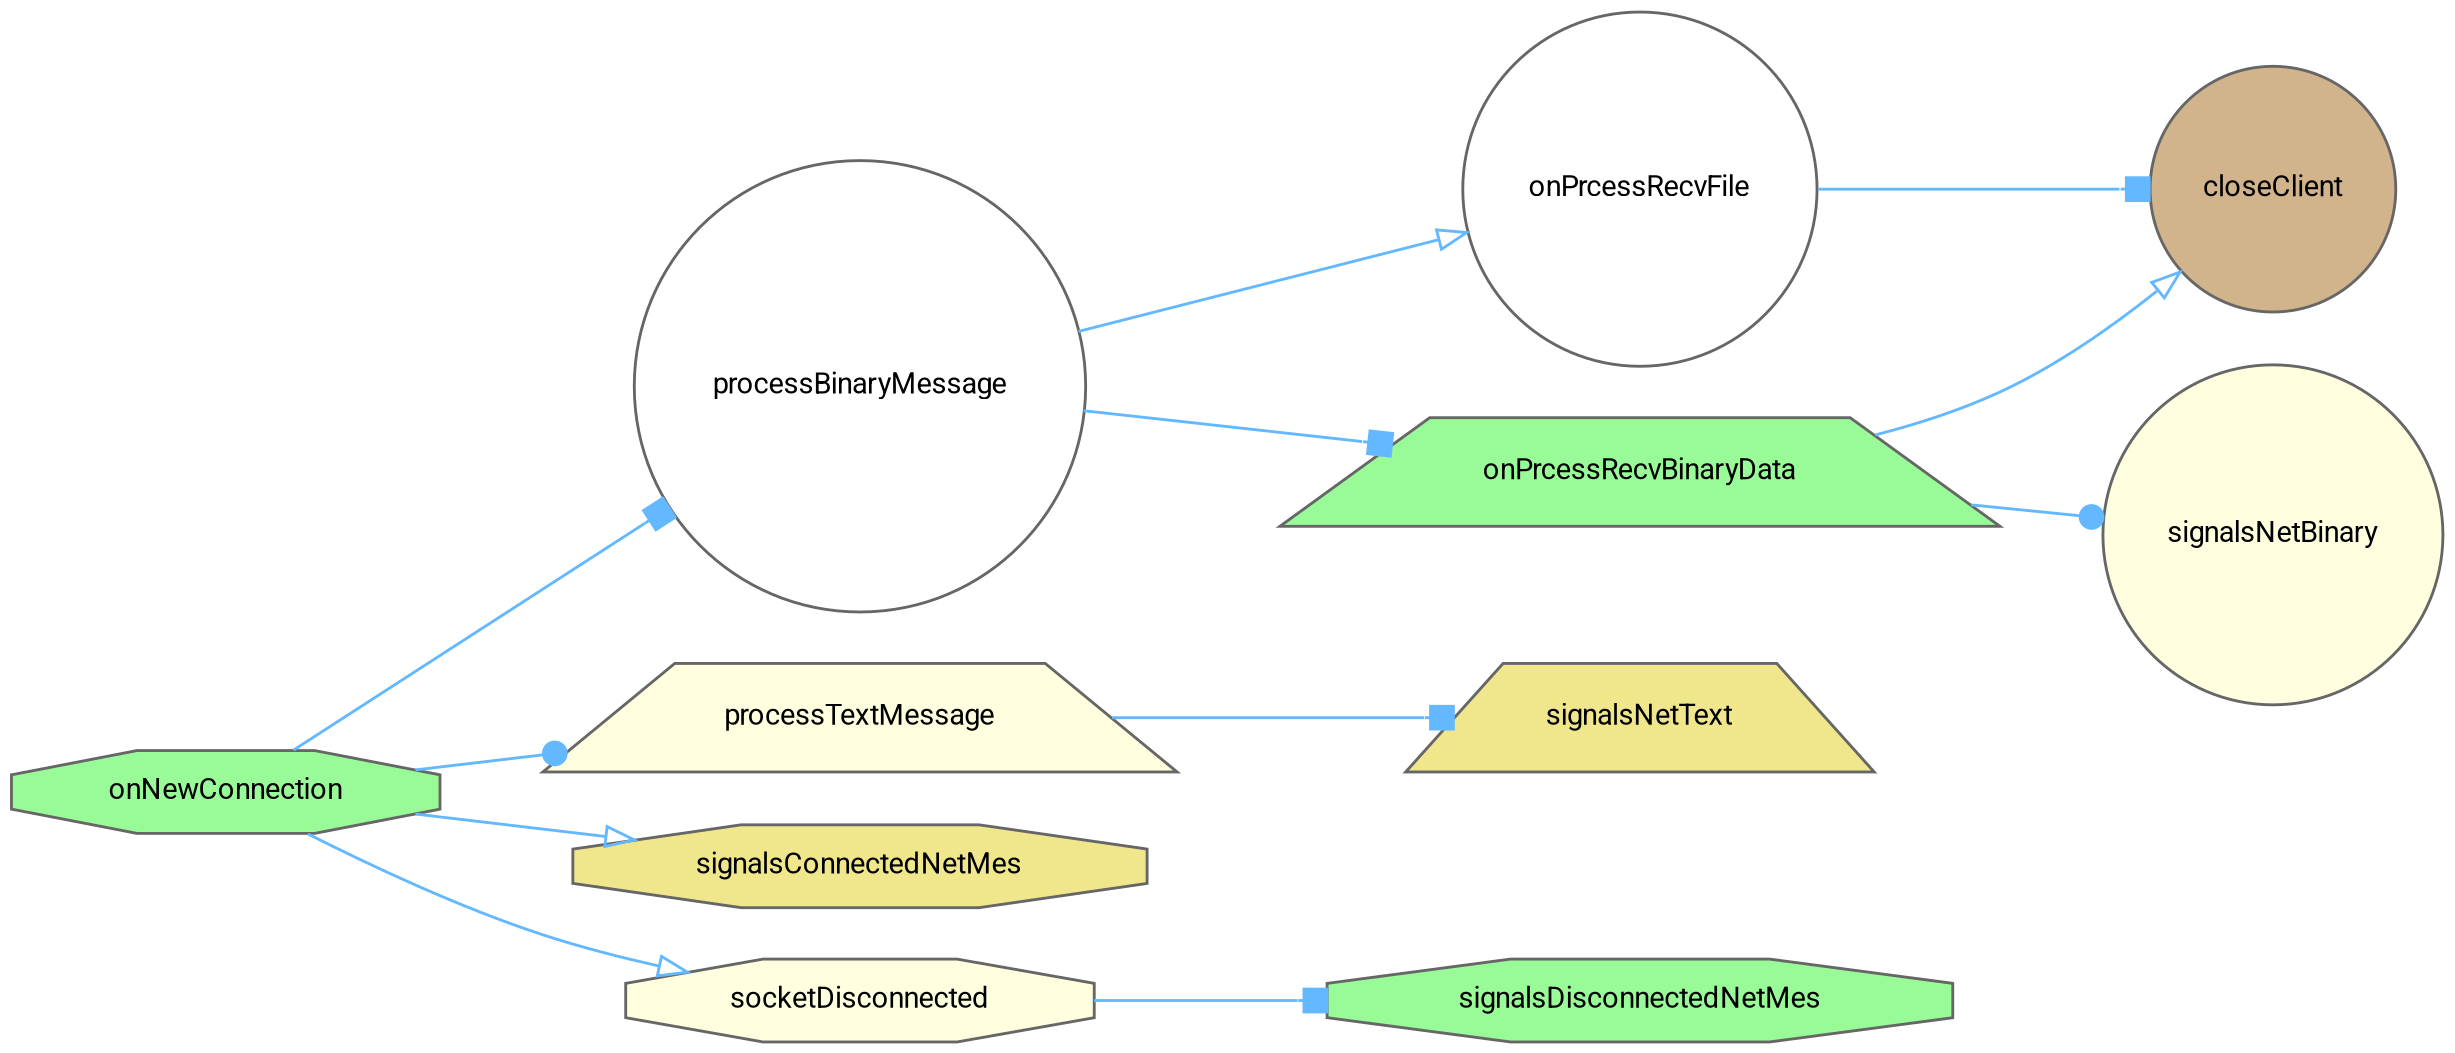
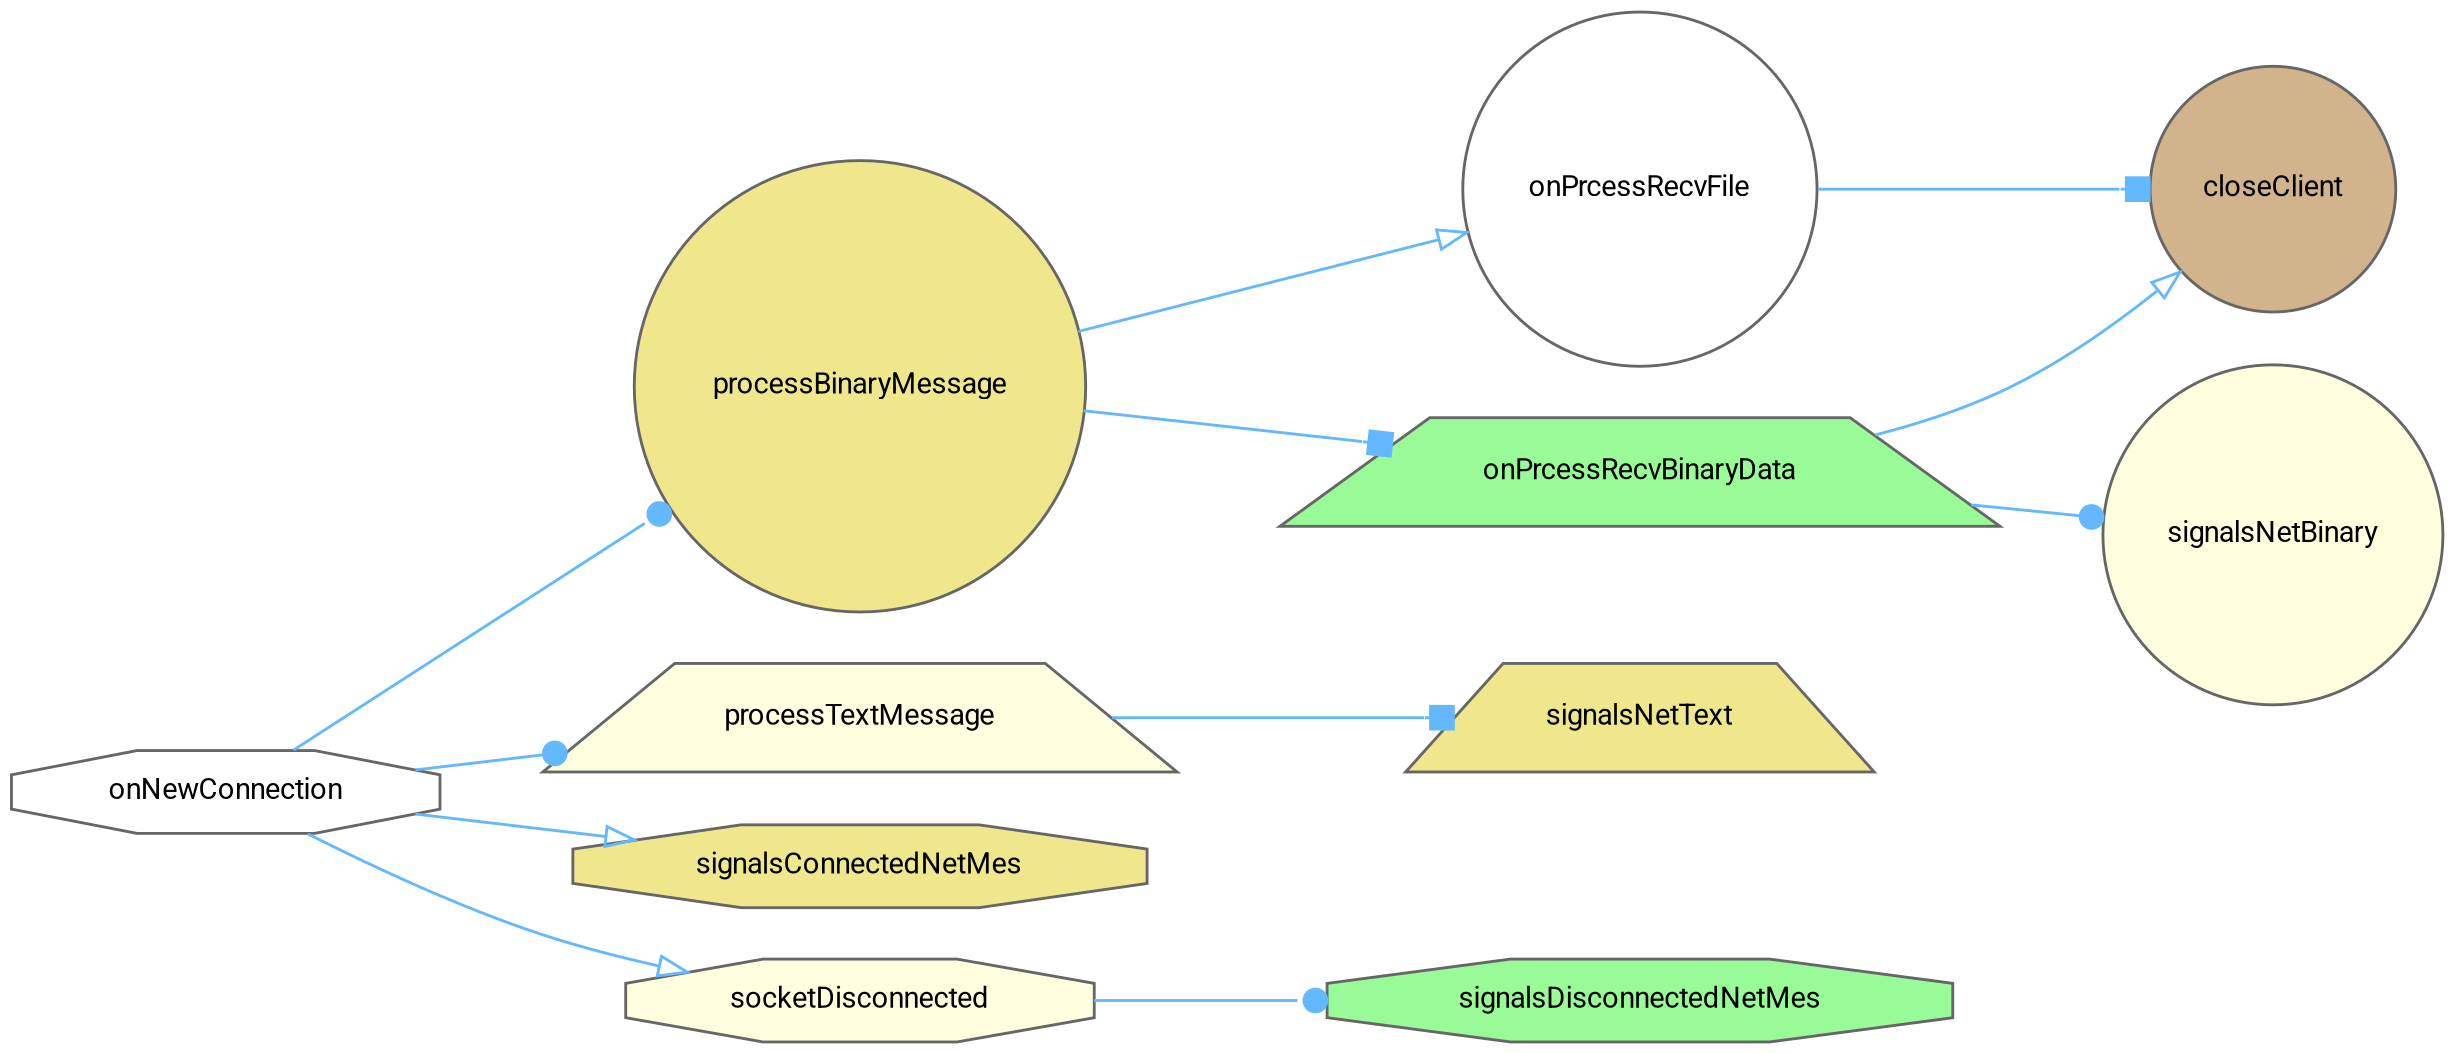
(860, 386) -> (860, 386)
(469, 637) -> (469, 637)
(226, 792) -> (226, 792)
(1196, 1001) -> (1196, 1001)
